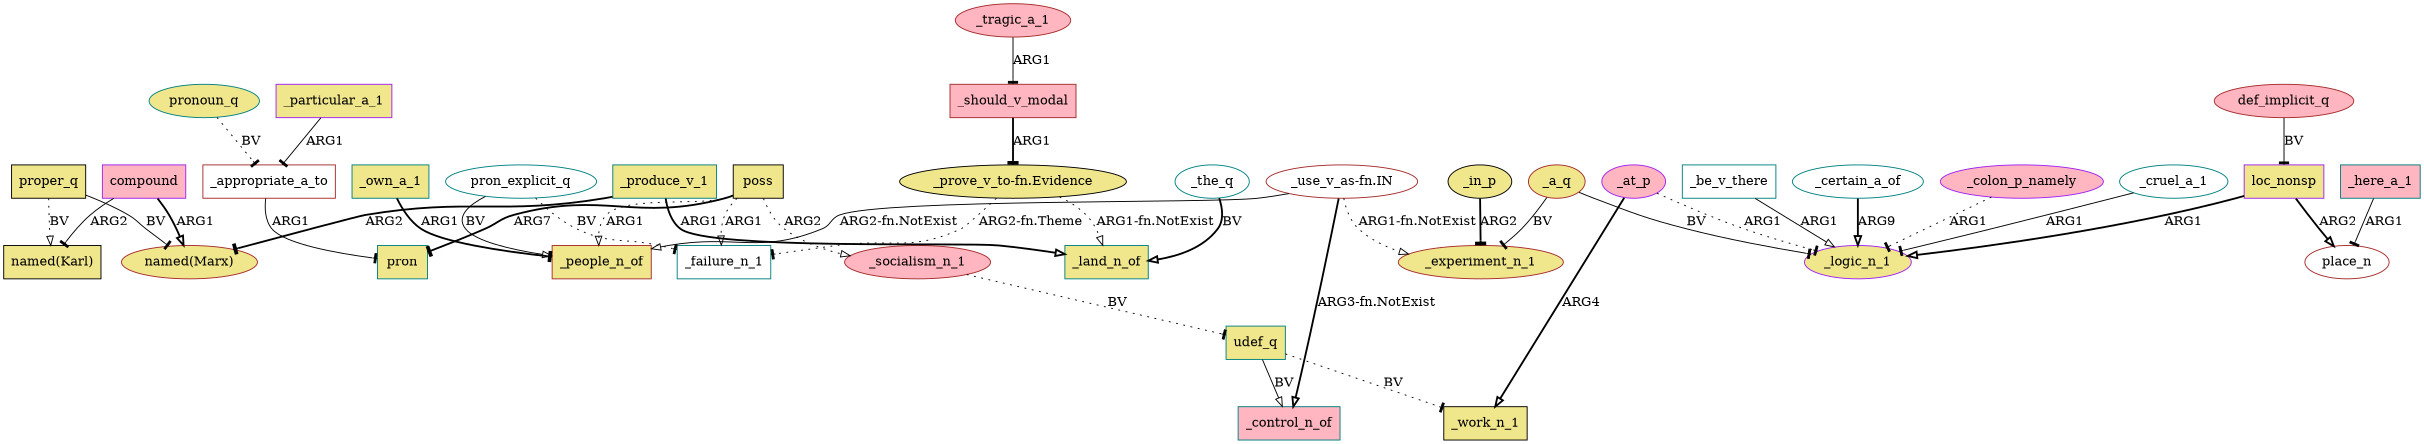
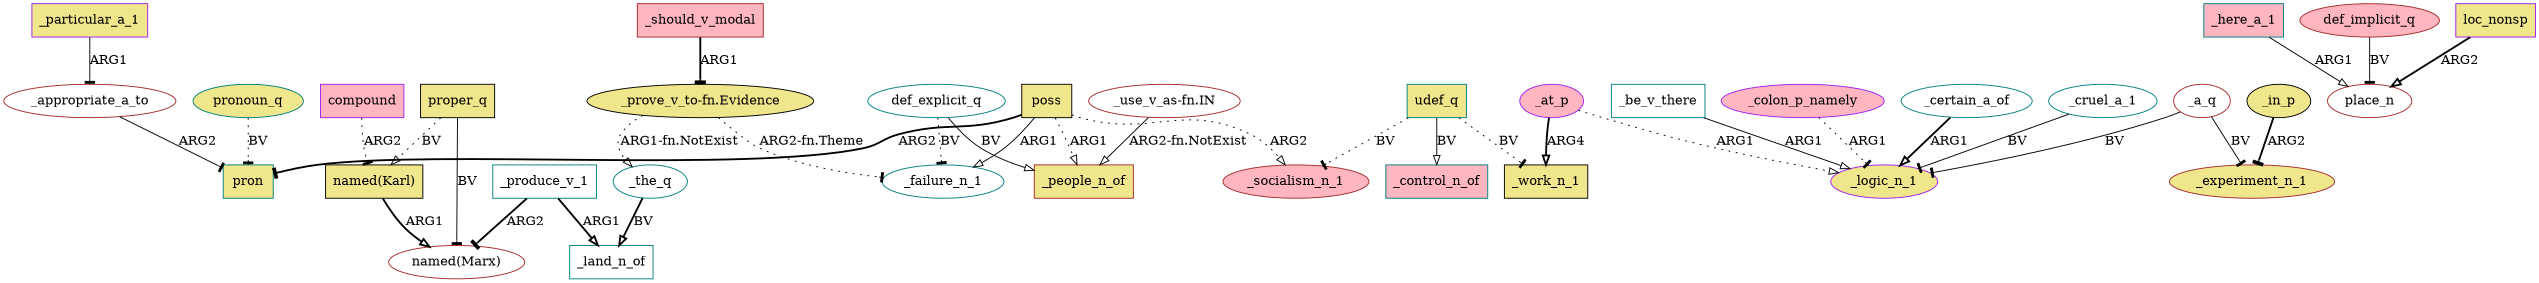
(1013, 20) -> none
(235, 139) -> (248, 139)
(2284, 139) -> (2370, 58)
(269, 182) -> (90, 101)
(390, 182) -> none
(521, 182) -> (936, 101)
(665, 182) -> (545, 182)
(1557, 182) -> (2202, 101)
(1084, 213) -> (621, 134)
(725, 215) -> (1010, 143)
(88, 217) -> (363, 139)
(170, 217) -> (400, 222)
(2365, 220) -> (2305, 59)
(291, 222) -> (198, 141)
(533, 222) -> (918, 141)
(1877, 222) -> (1949, 141)
(2065, 222) -> (2017, 141)
(1734, 225) -> (1703, 145)
(2082, 231) -> none
(1363, 233) -> none
(189, 262) -> (457, 262)
(724, 262) -> (943, 182)
(1107, 262) -> (611, 262)
(1318, 298) -> none
(1094, 304) -> (1367, 141)
